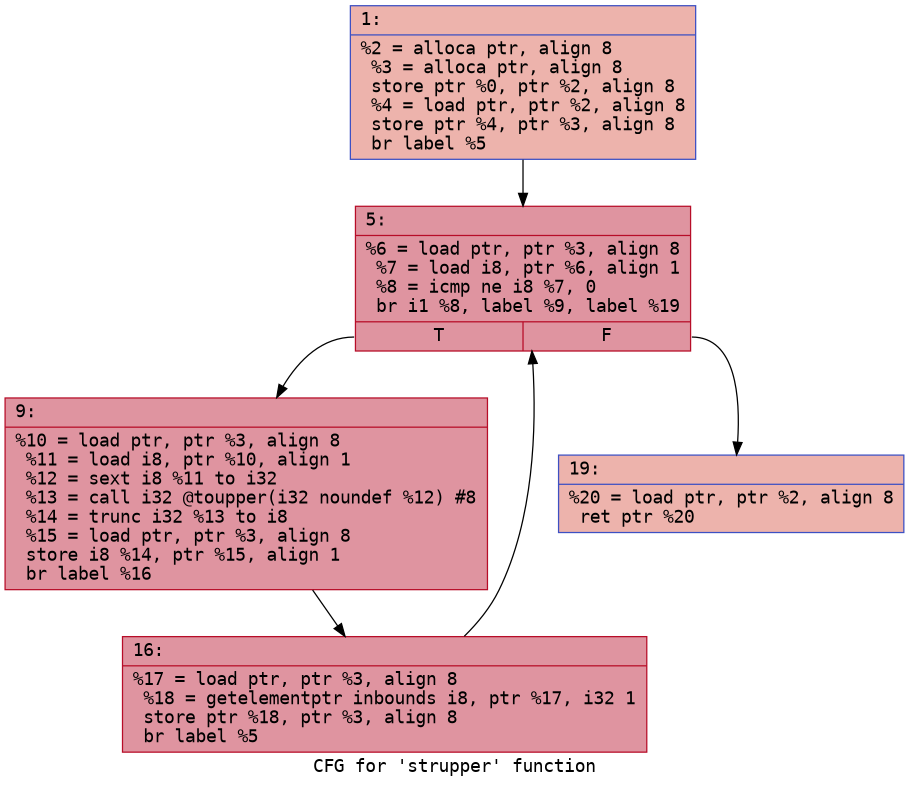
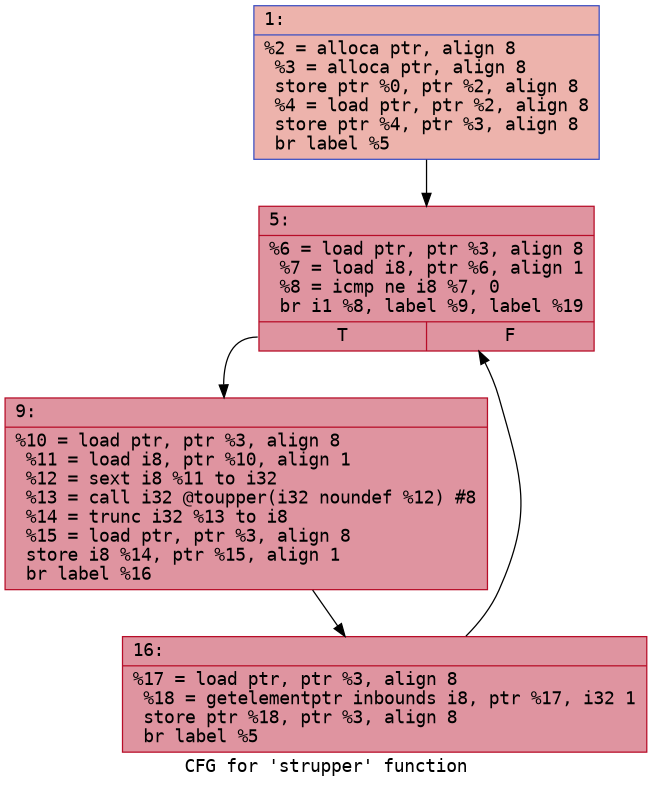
(731, 494) -> none
